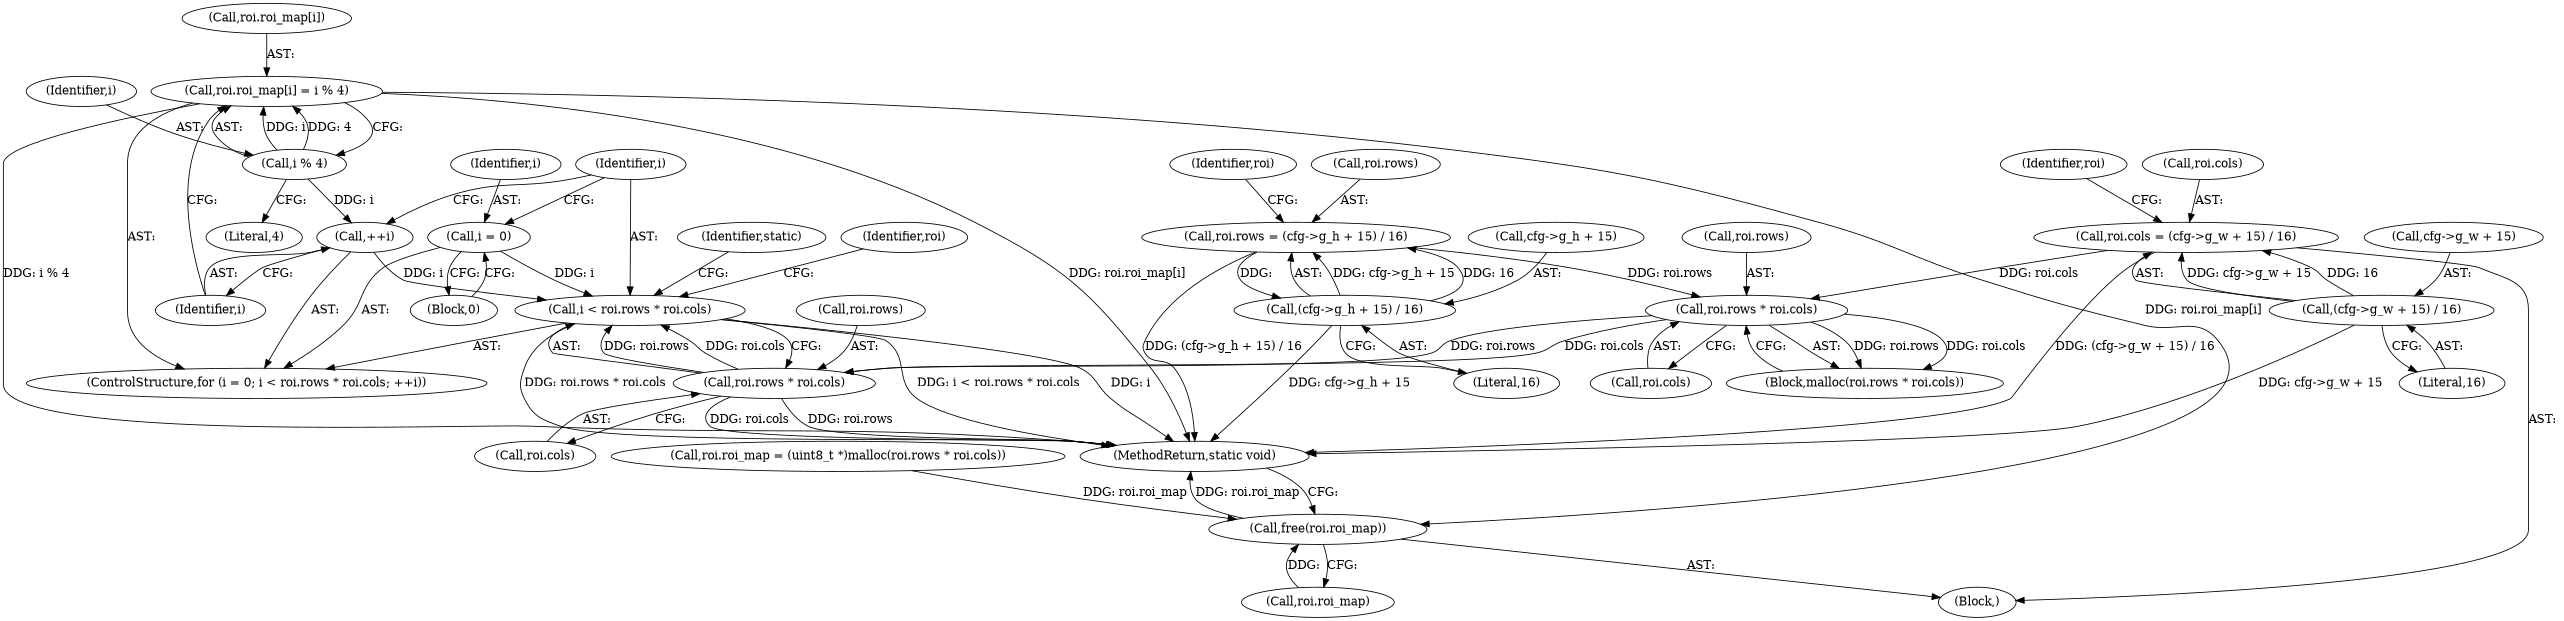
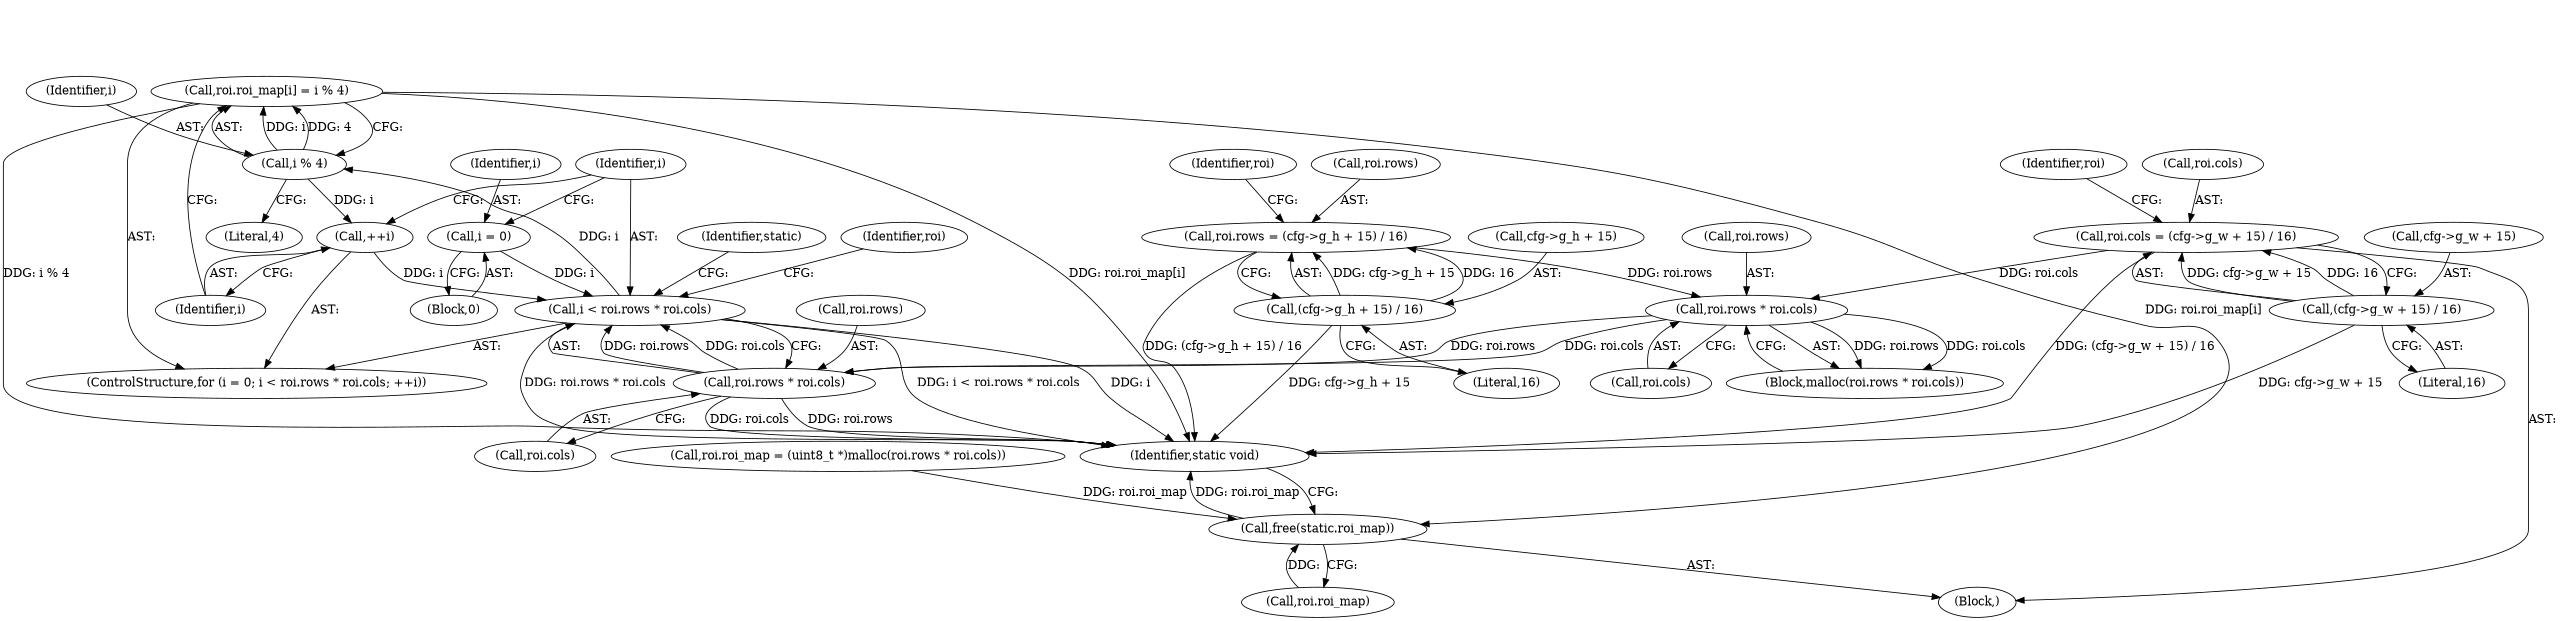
(267, 18) -> none
none -> (499, 208)
none -> (2373, 261)
(502, 274) -> (502, 274)
(1258, 274) -> (1258, 274)
(361, 297) -> none
(1195, 456) -> (1195, 456)
(1318, 529) -> (1318, 529)
